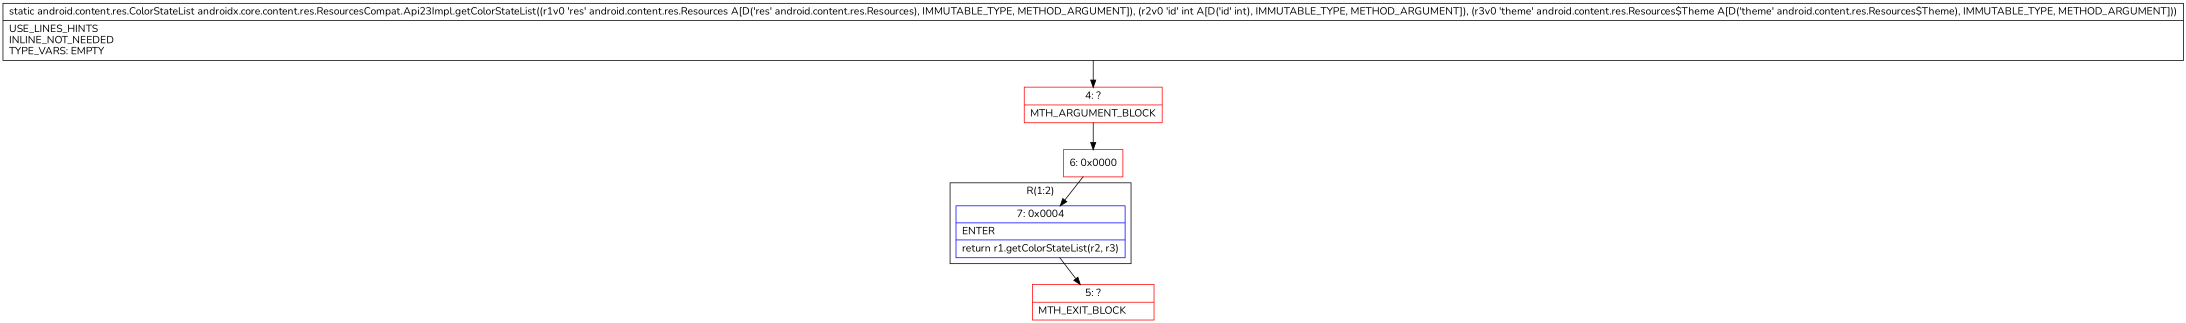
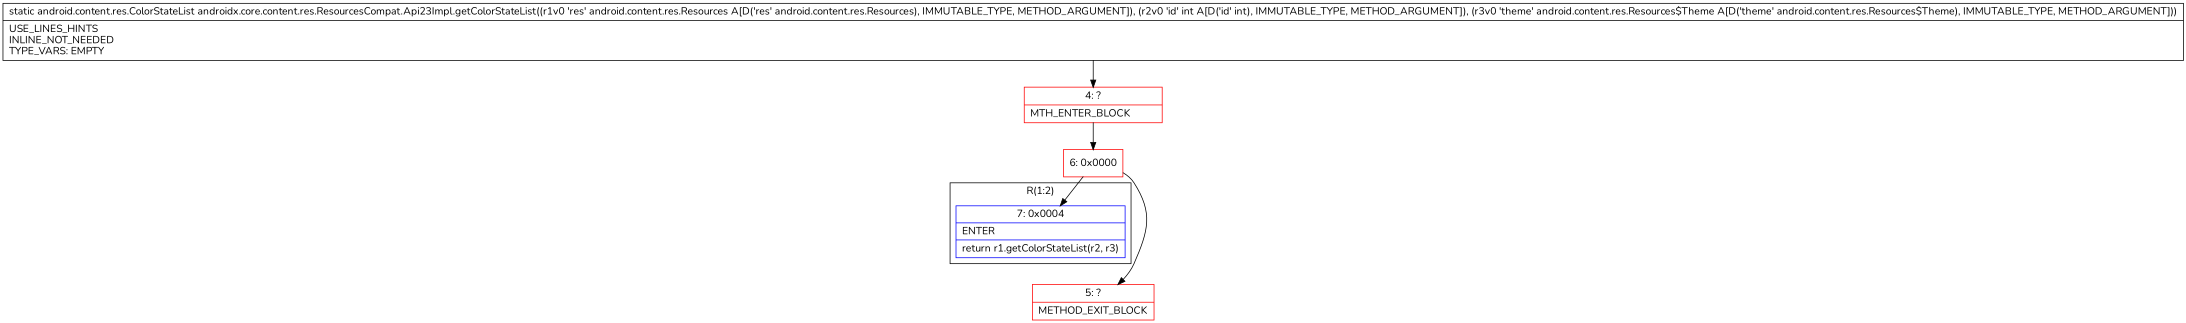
(1093, 113) -> (1081, 113)
(1068, 269) -> (1146, 225)
(1082, 311) -> (1093, 311)
